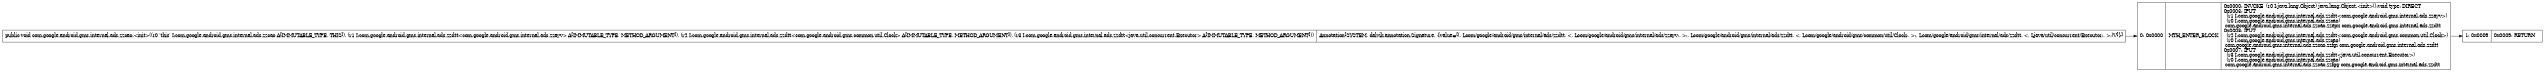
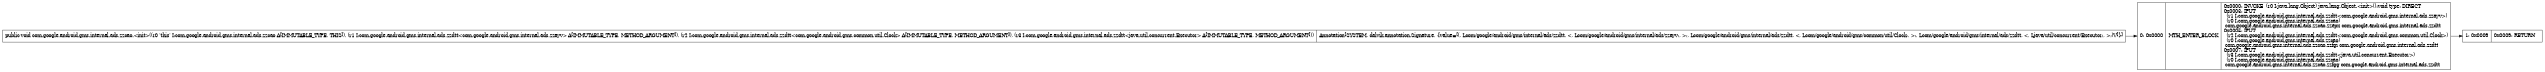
(2241, 31) -> (2241, 31)
